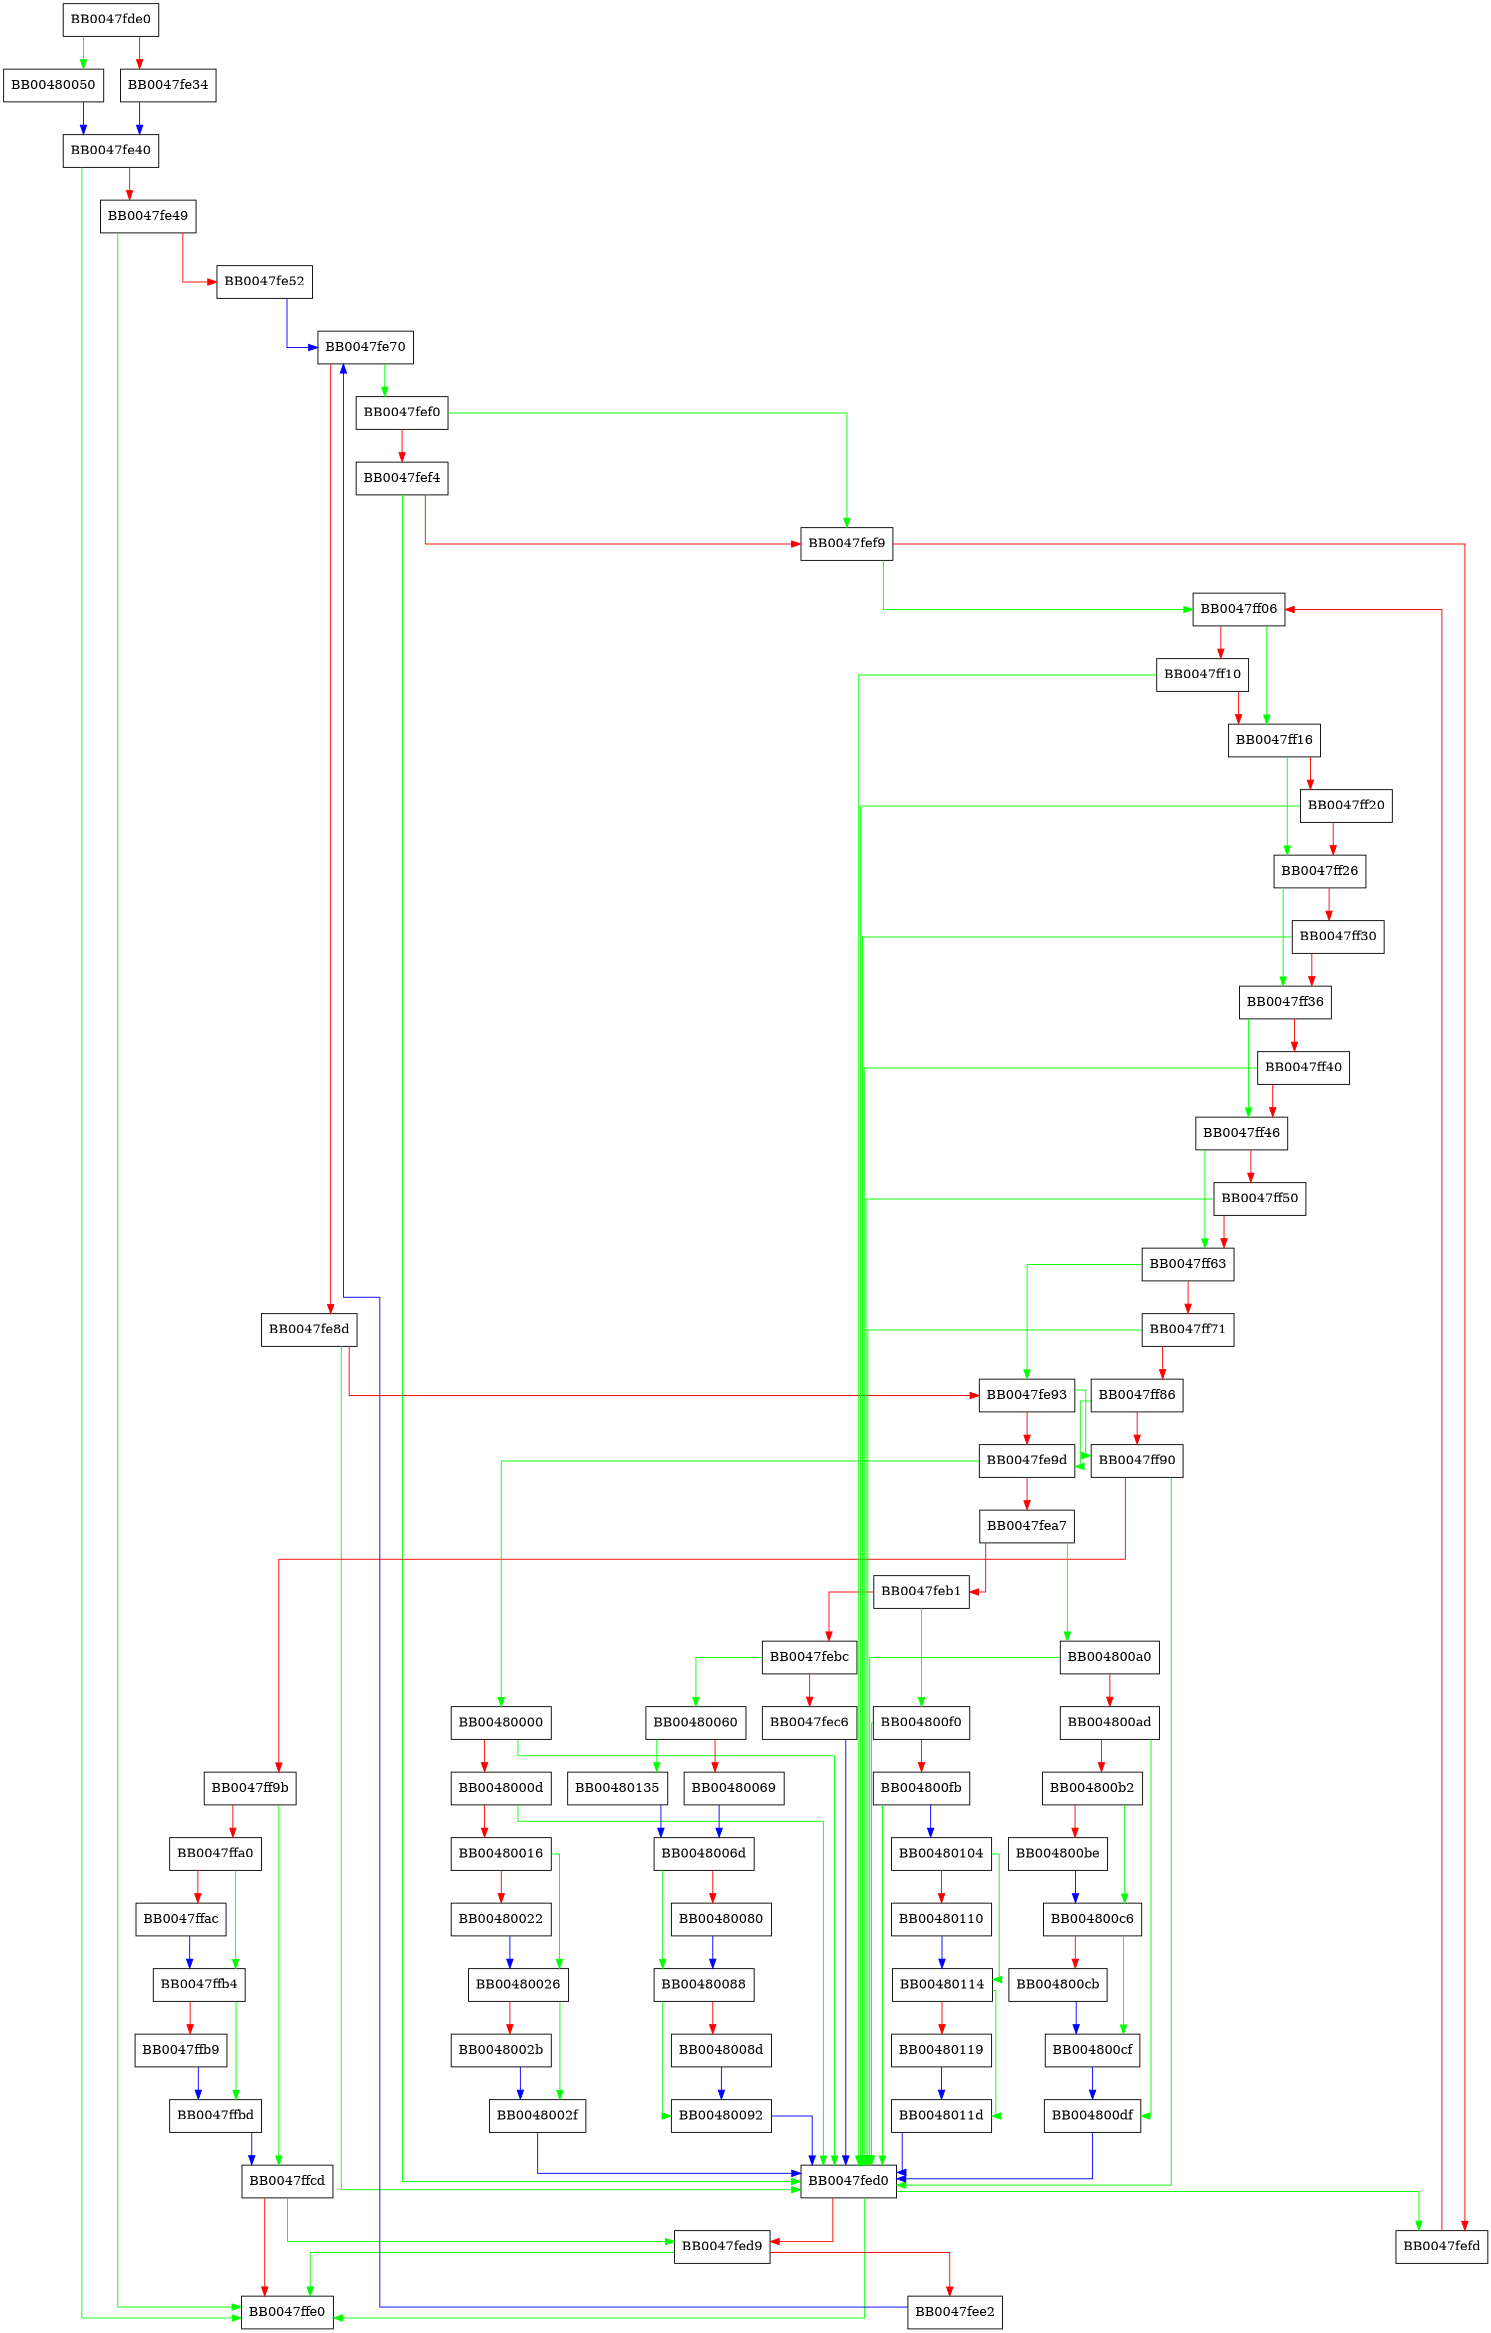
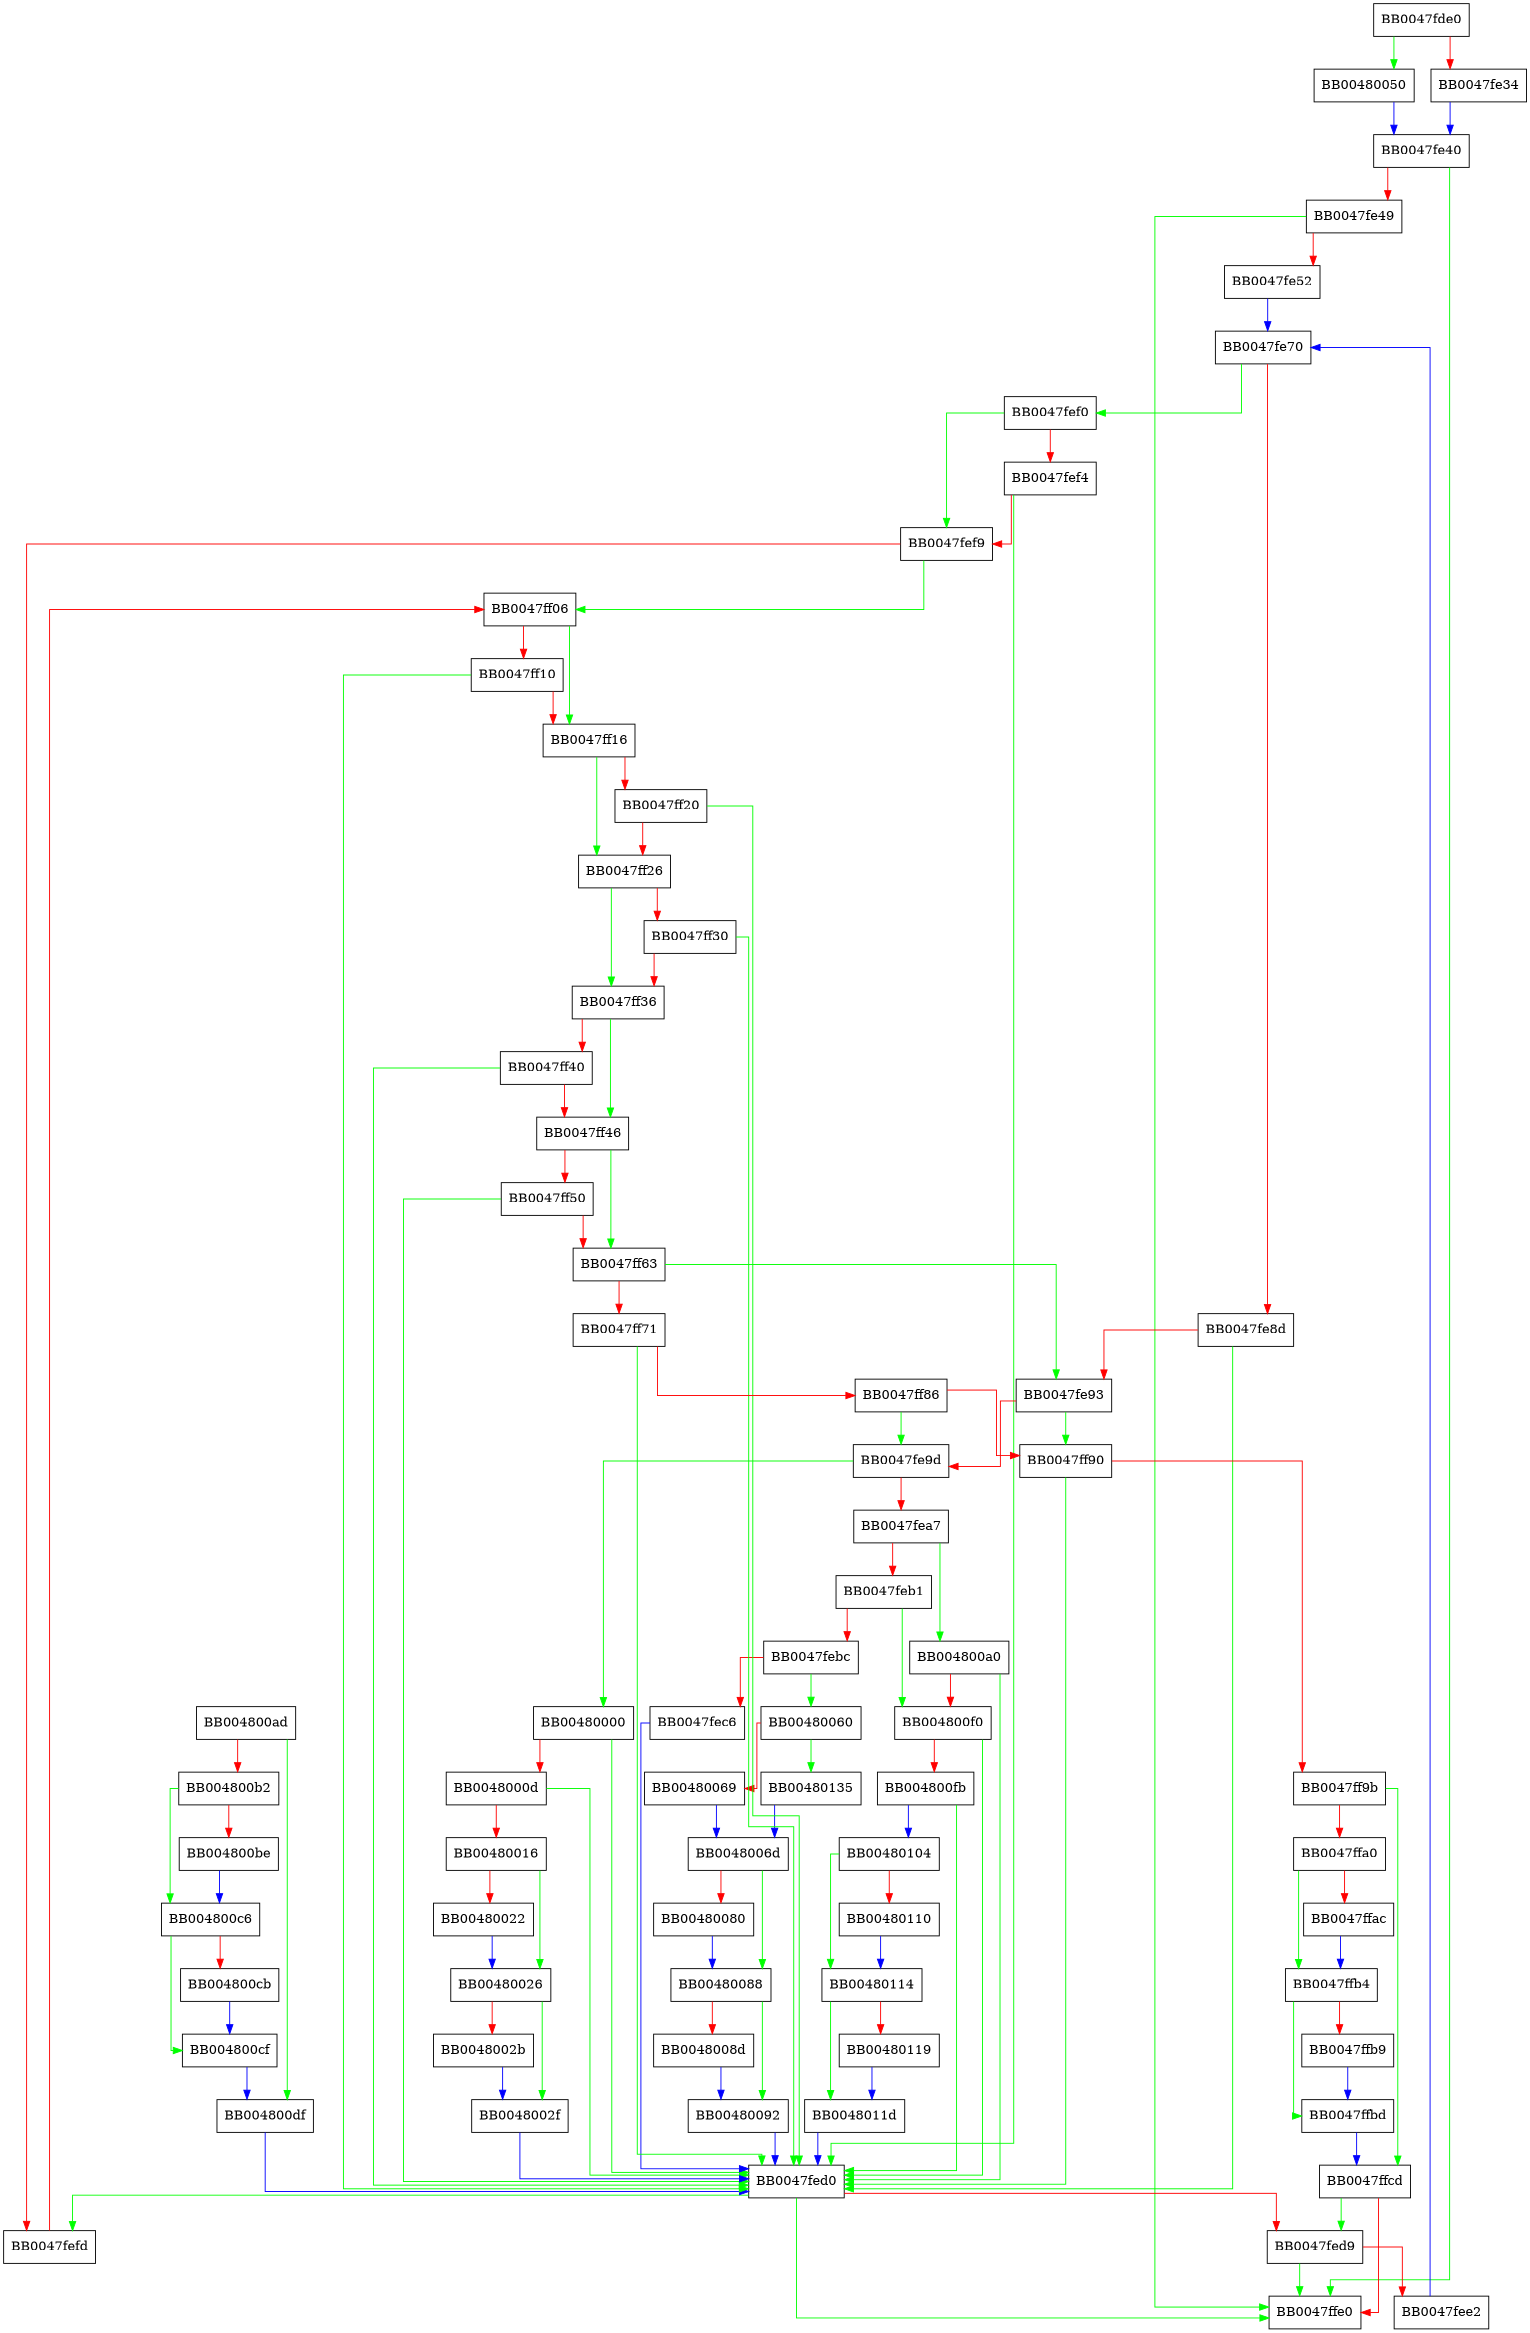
(1110, 1686) -> (950, 1686)
